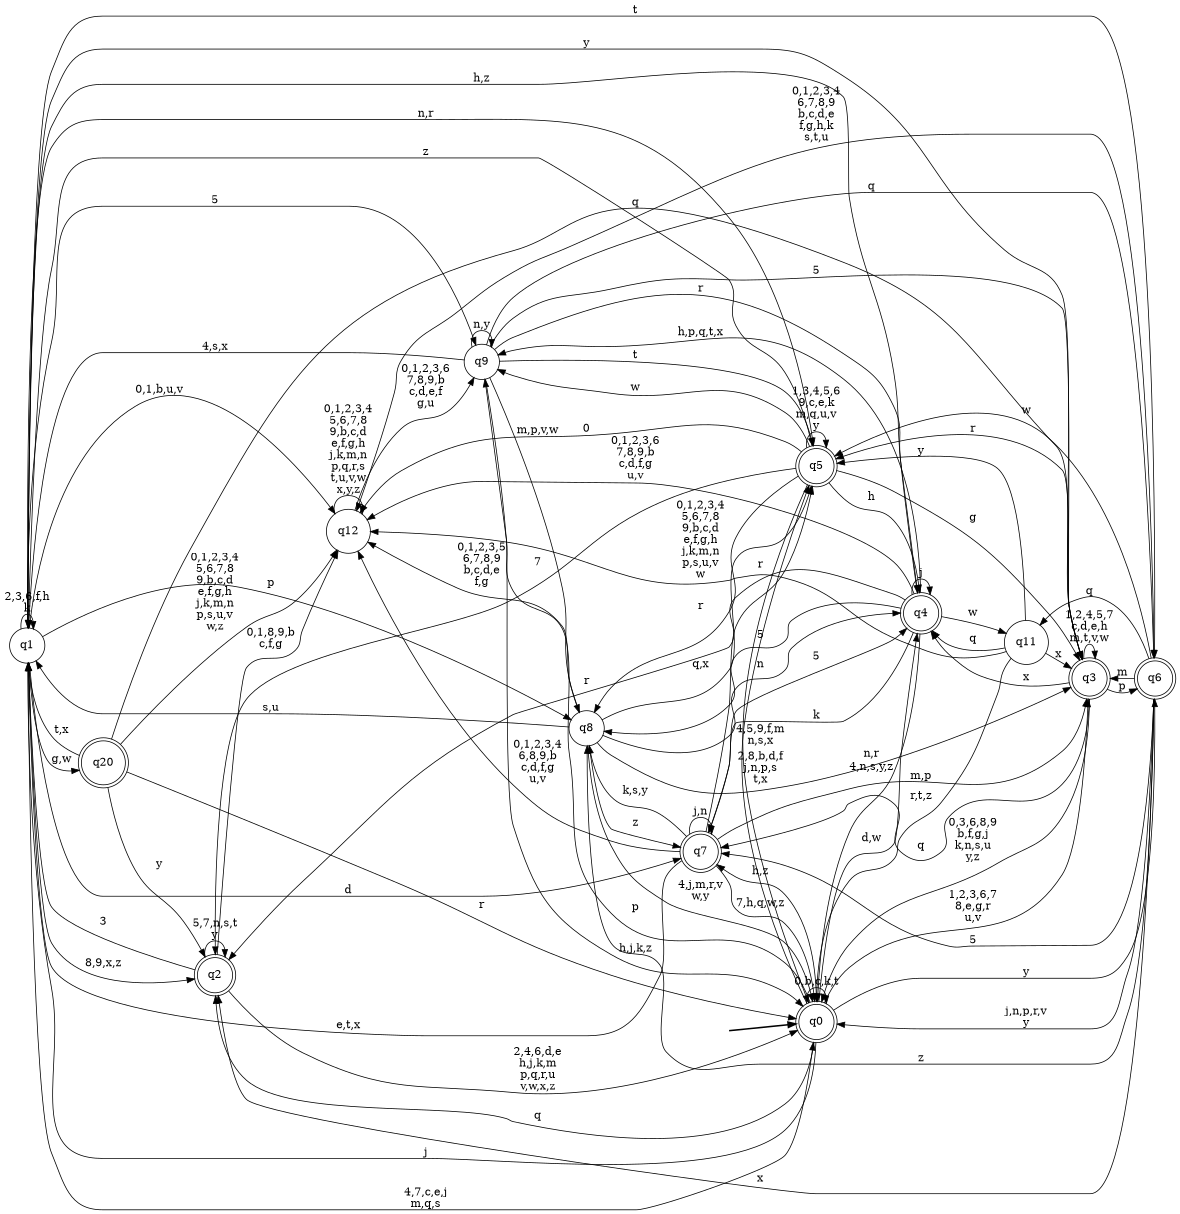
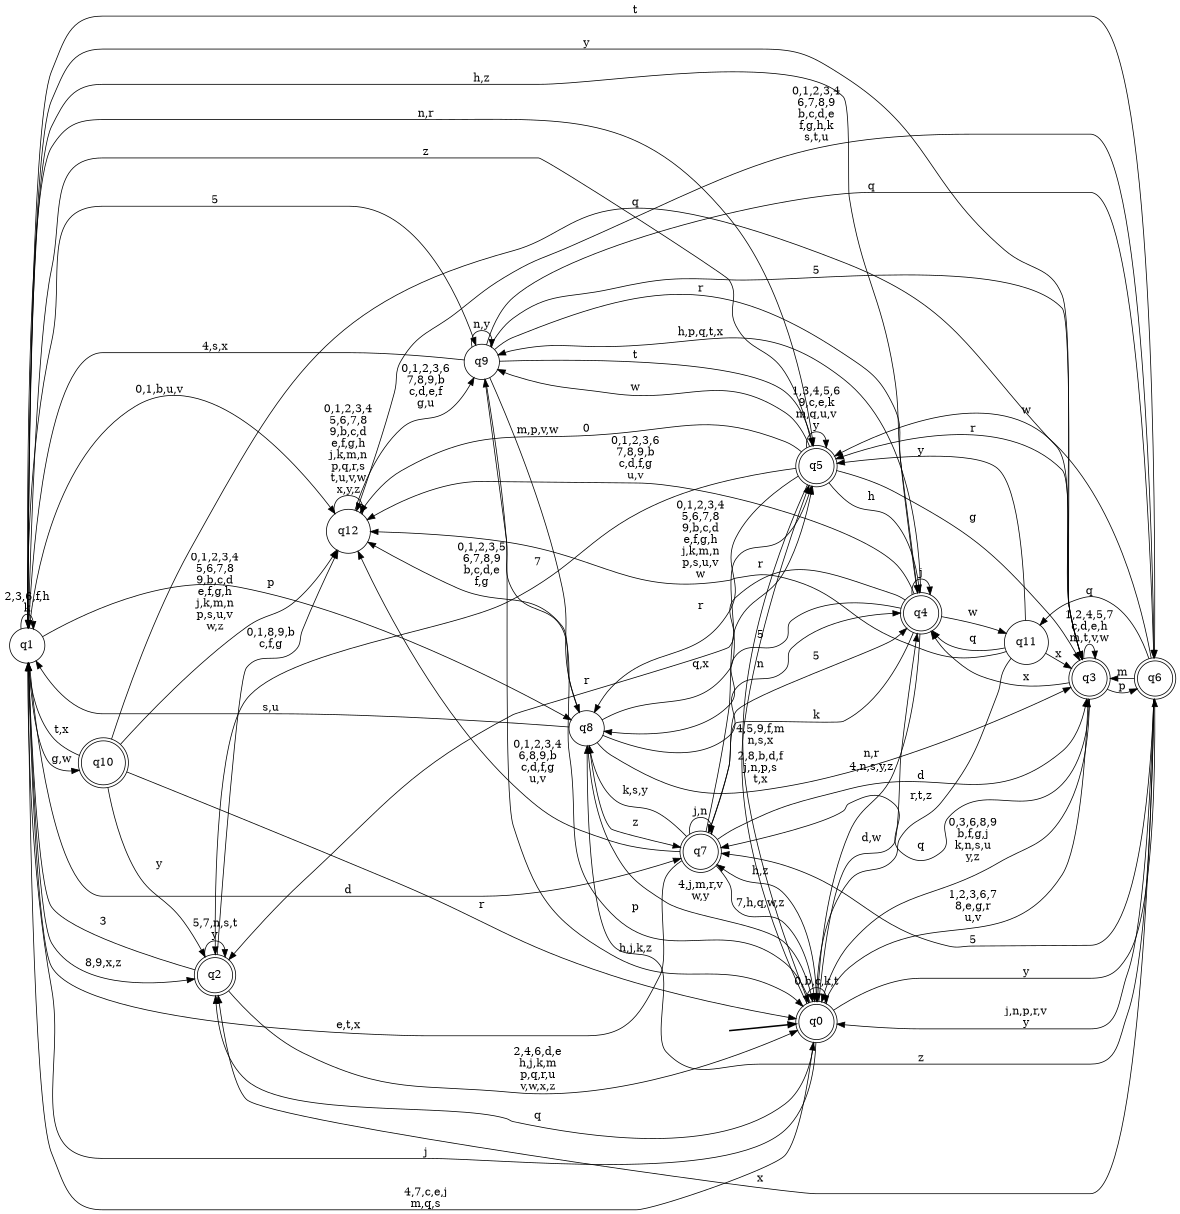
(103, 763) -> (103, 763)
(921, 776) -> (921, 776)
